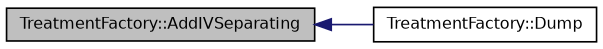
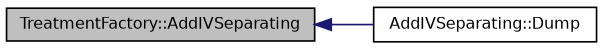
(485, 25) -> (485, 25)
